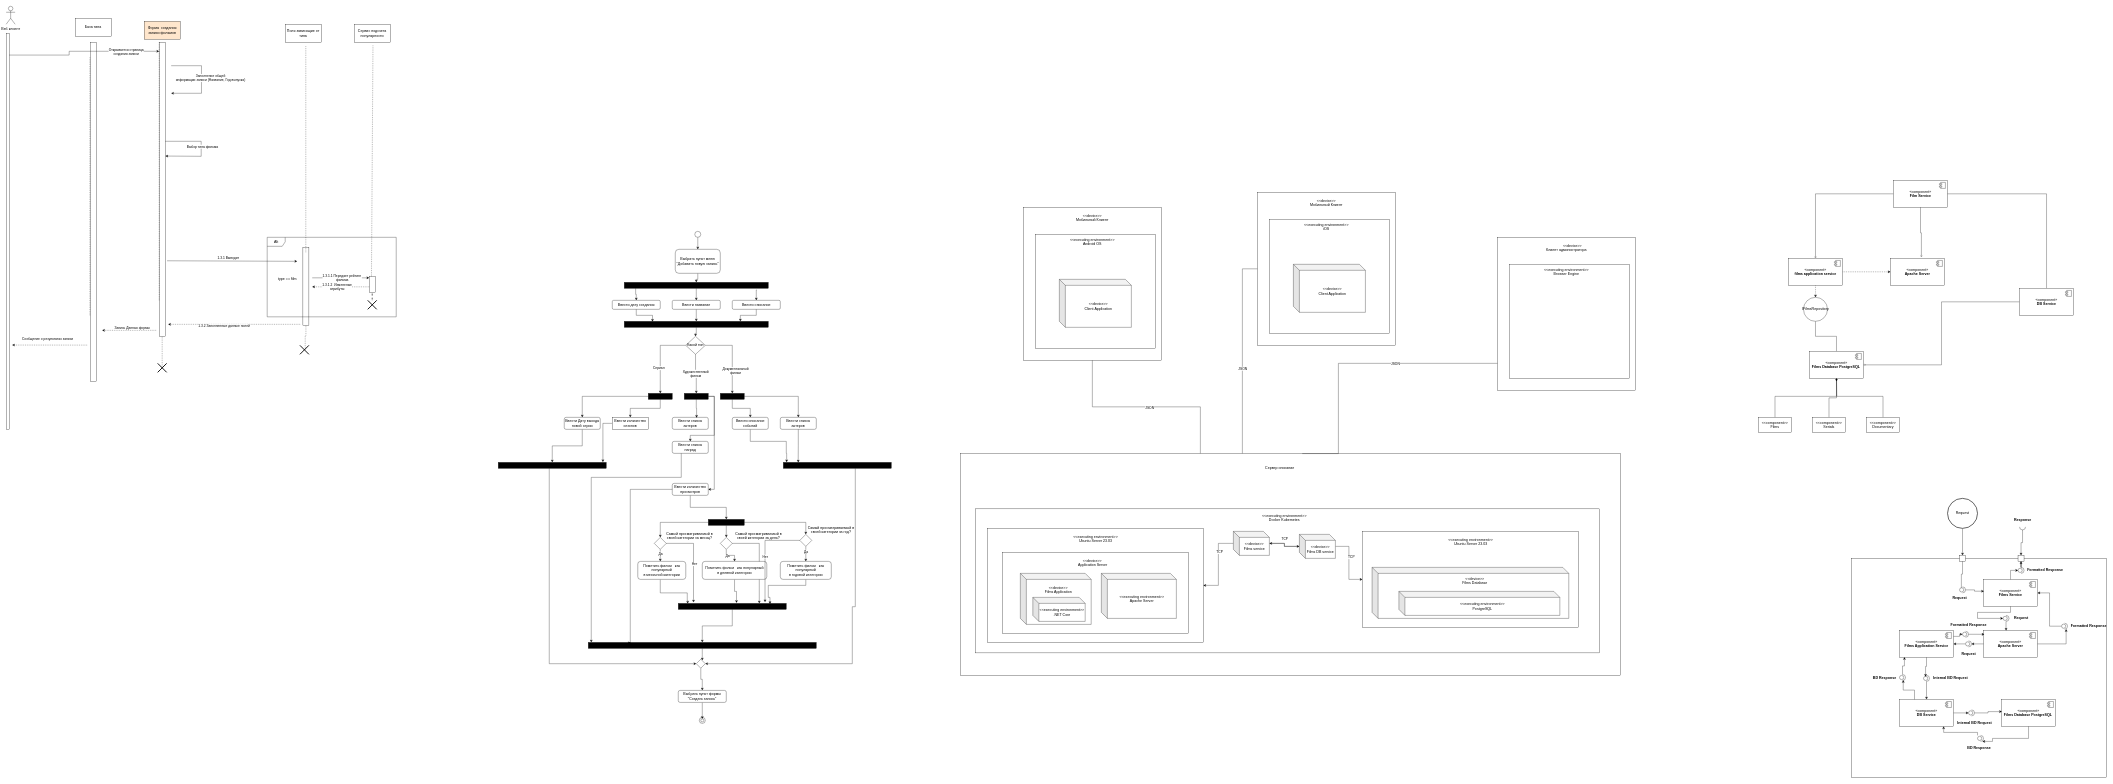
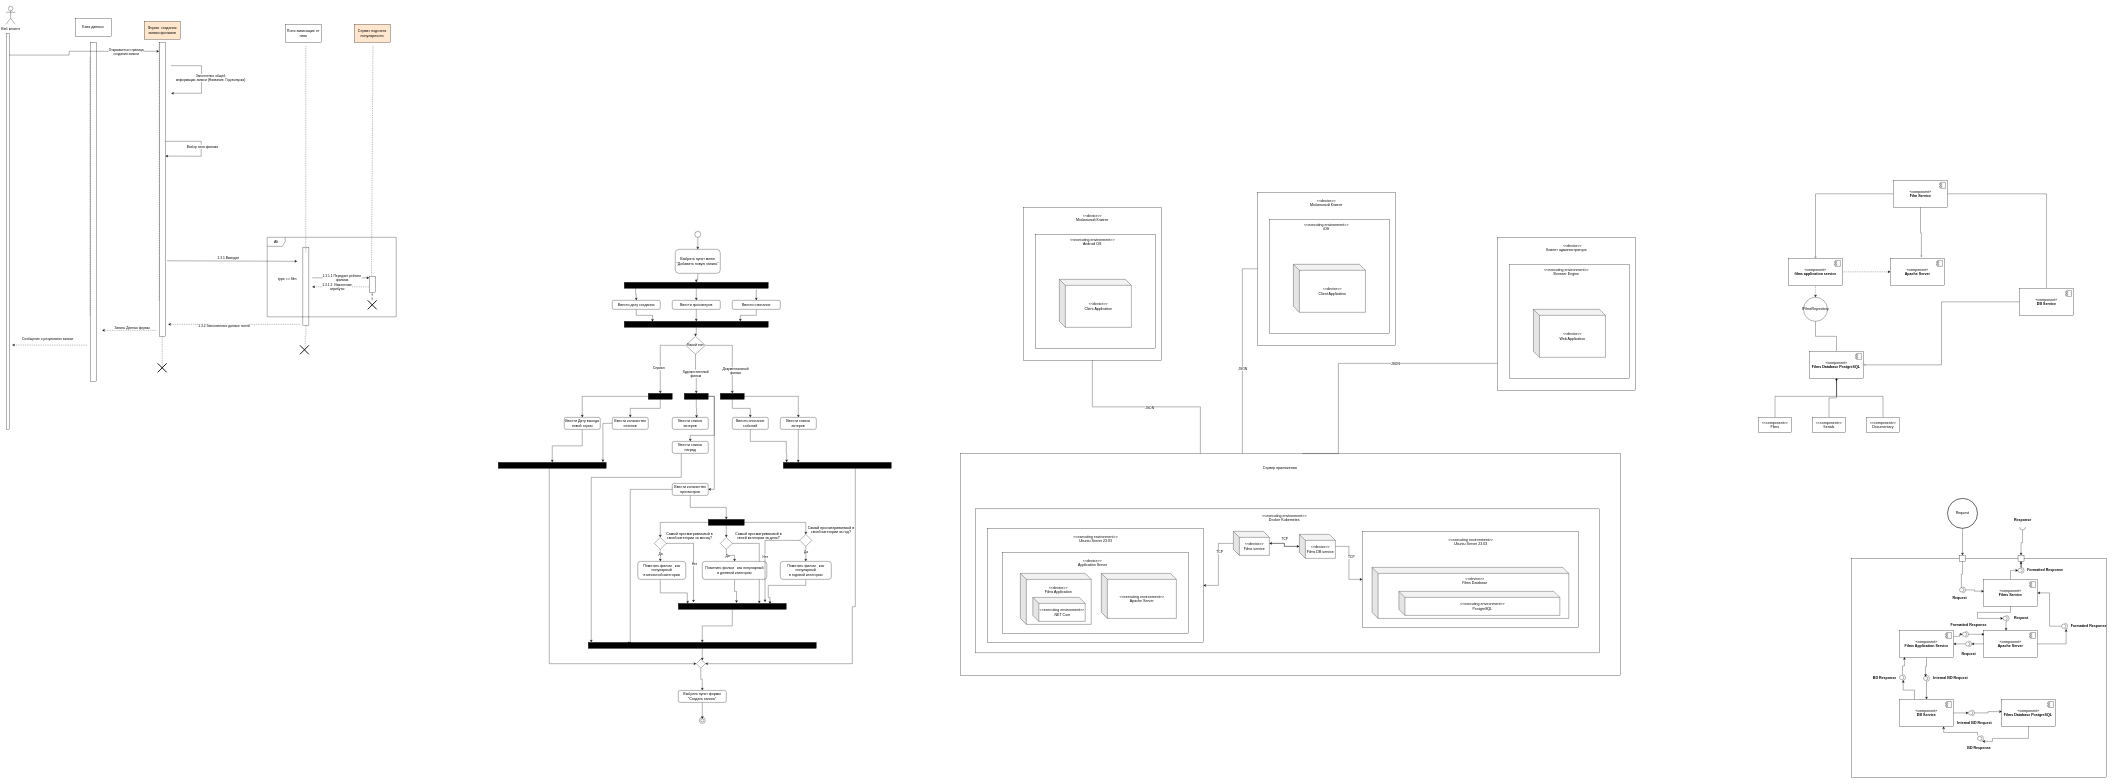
(93, 27) -> (93, 27)
(372, 33) -> (372, 33)
(696, 305) -> (696, 305)
none -> (1569, 333)
(630, 423) -> (630, 423)
(1280, 468) -> (1280, 468)
